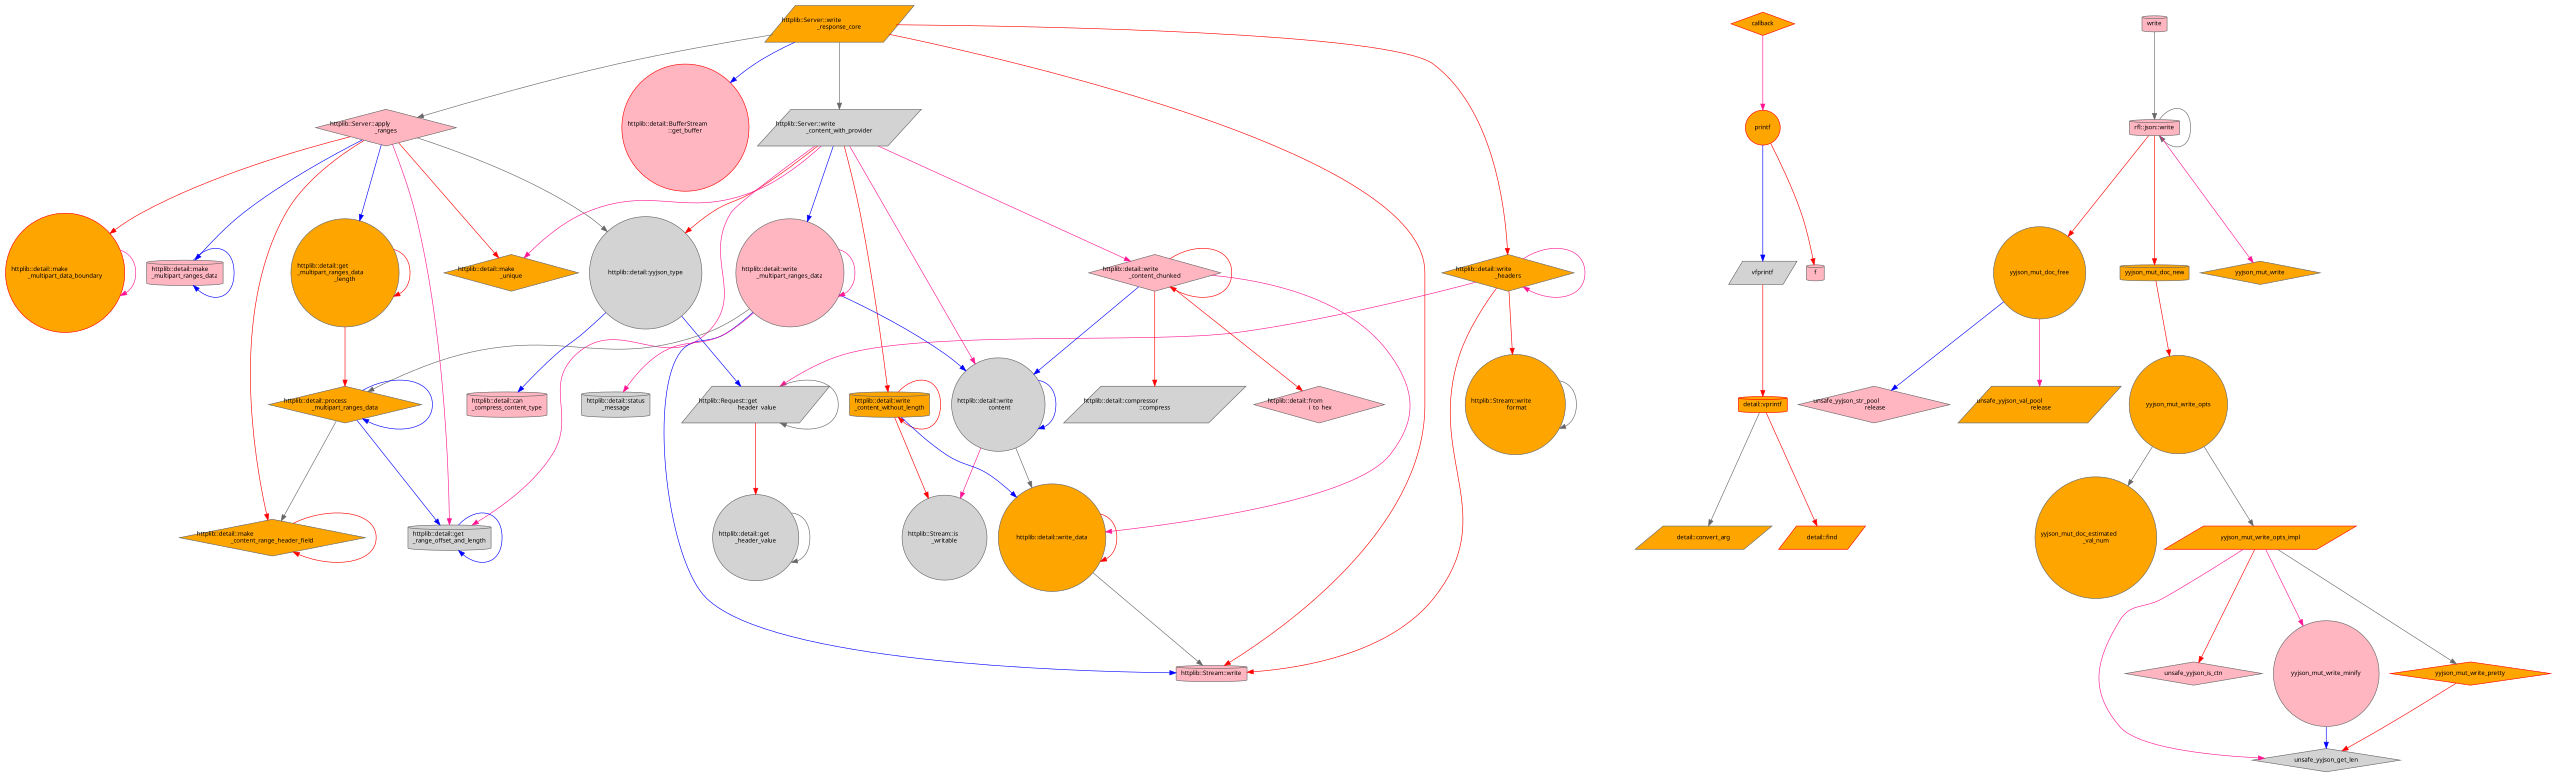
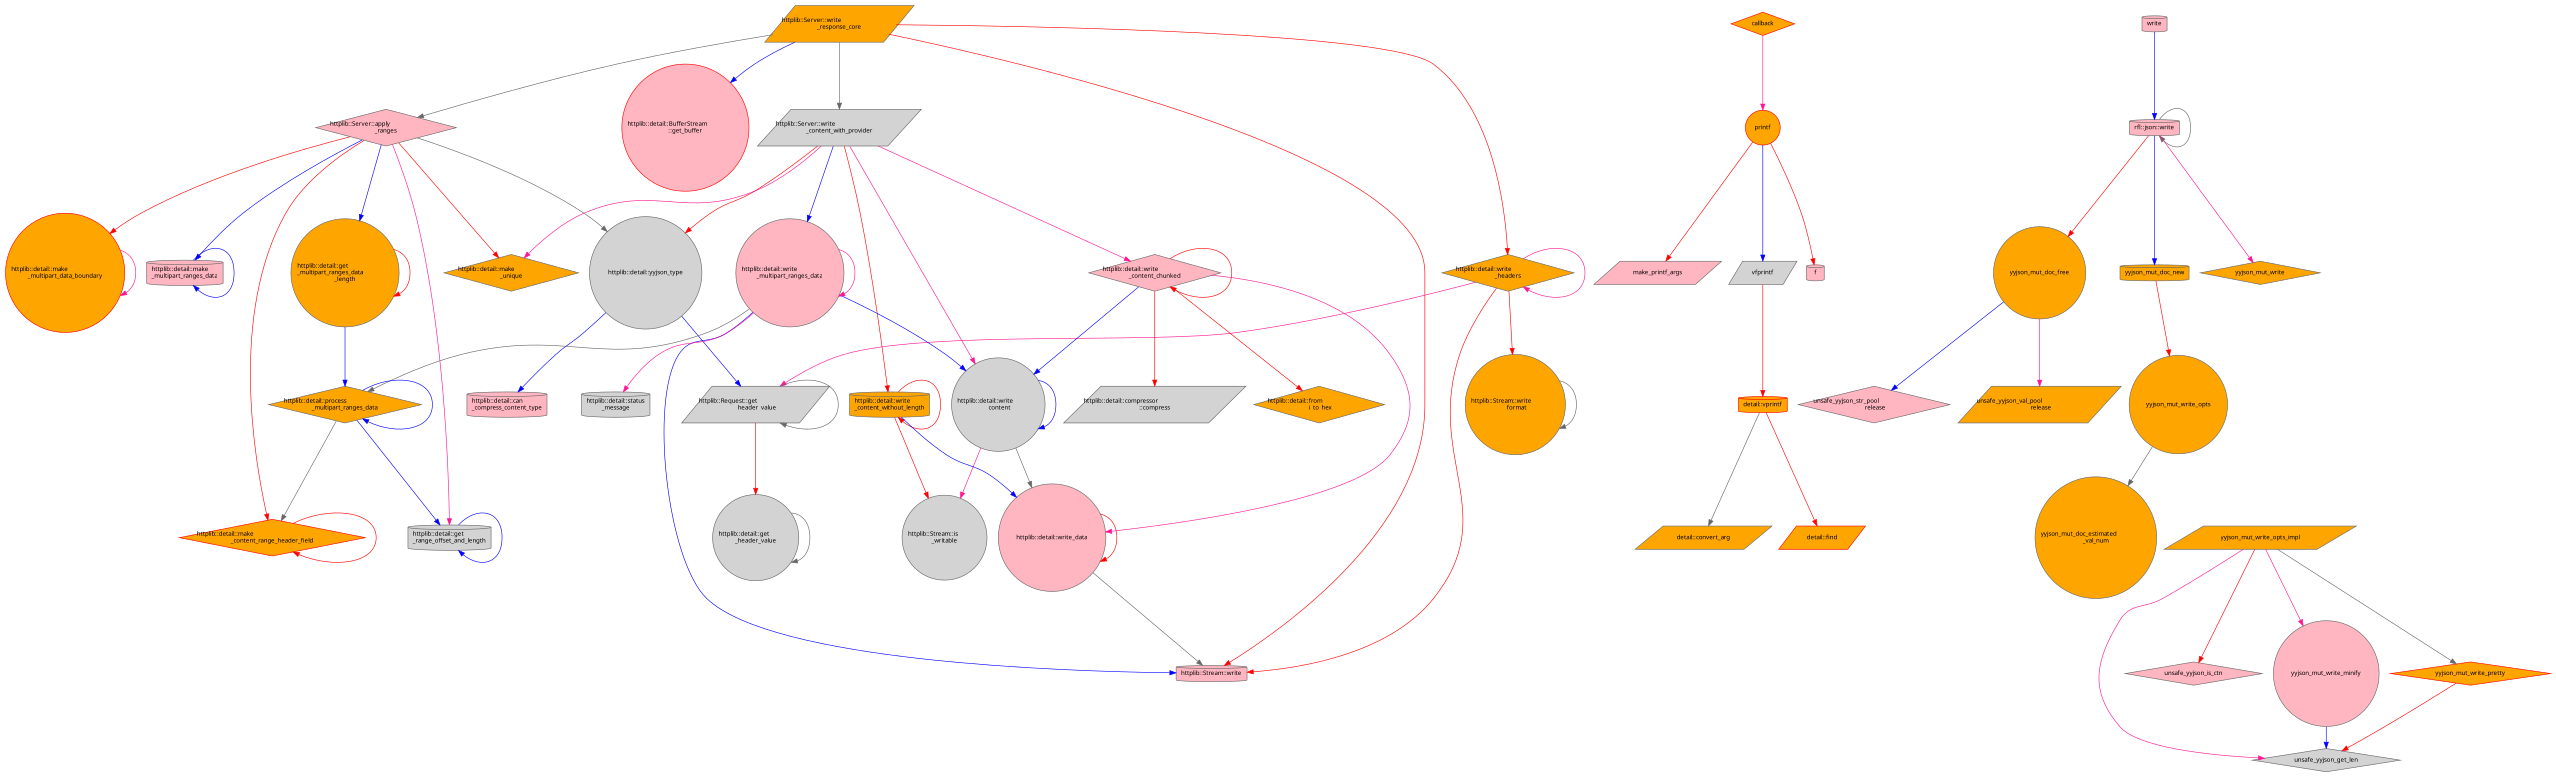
(2155, 73) -> (2155, 73)
(2155, 197) -> (2155, 197)
none -> (1658, 273)
(640, 343) -> none
(345, 353) -> (345, 353)
(1319, 405) -> (1319, 405)
(2227, 484) -> none
(272, 538) -> (272, 538)
(1052, 538) -> (1052, 538)
(2260, 538) -> (2260, 538)
